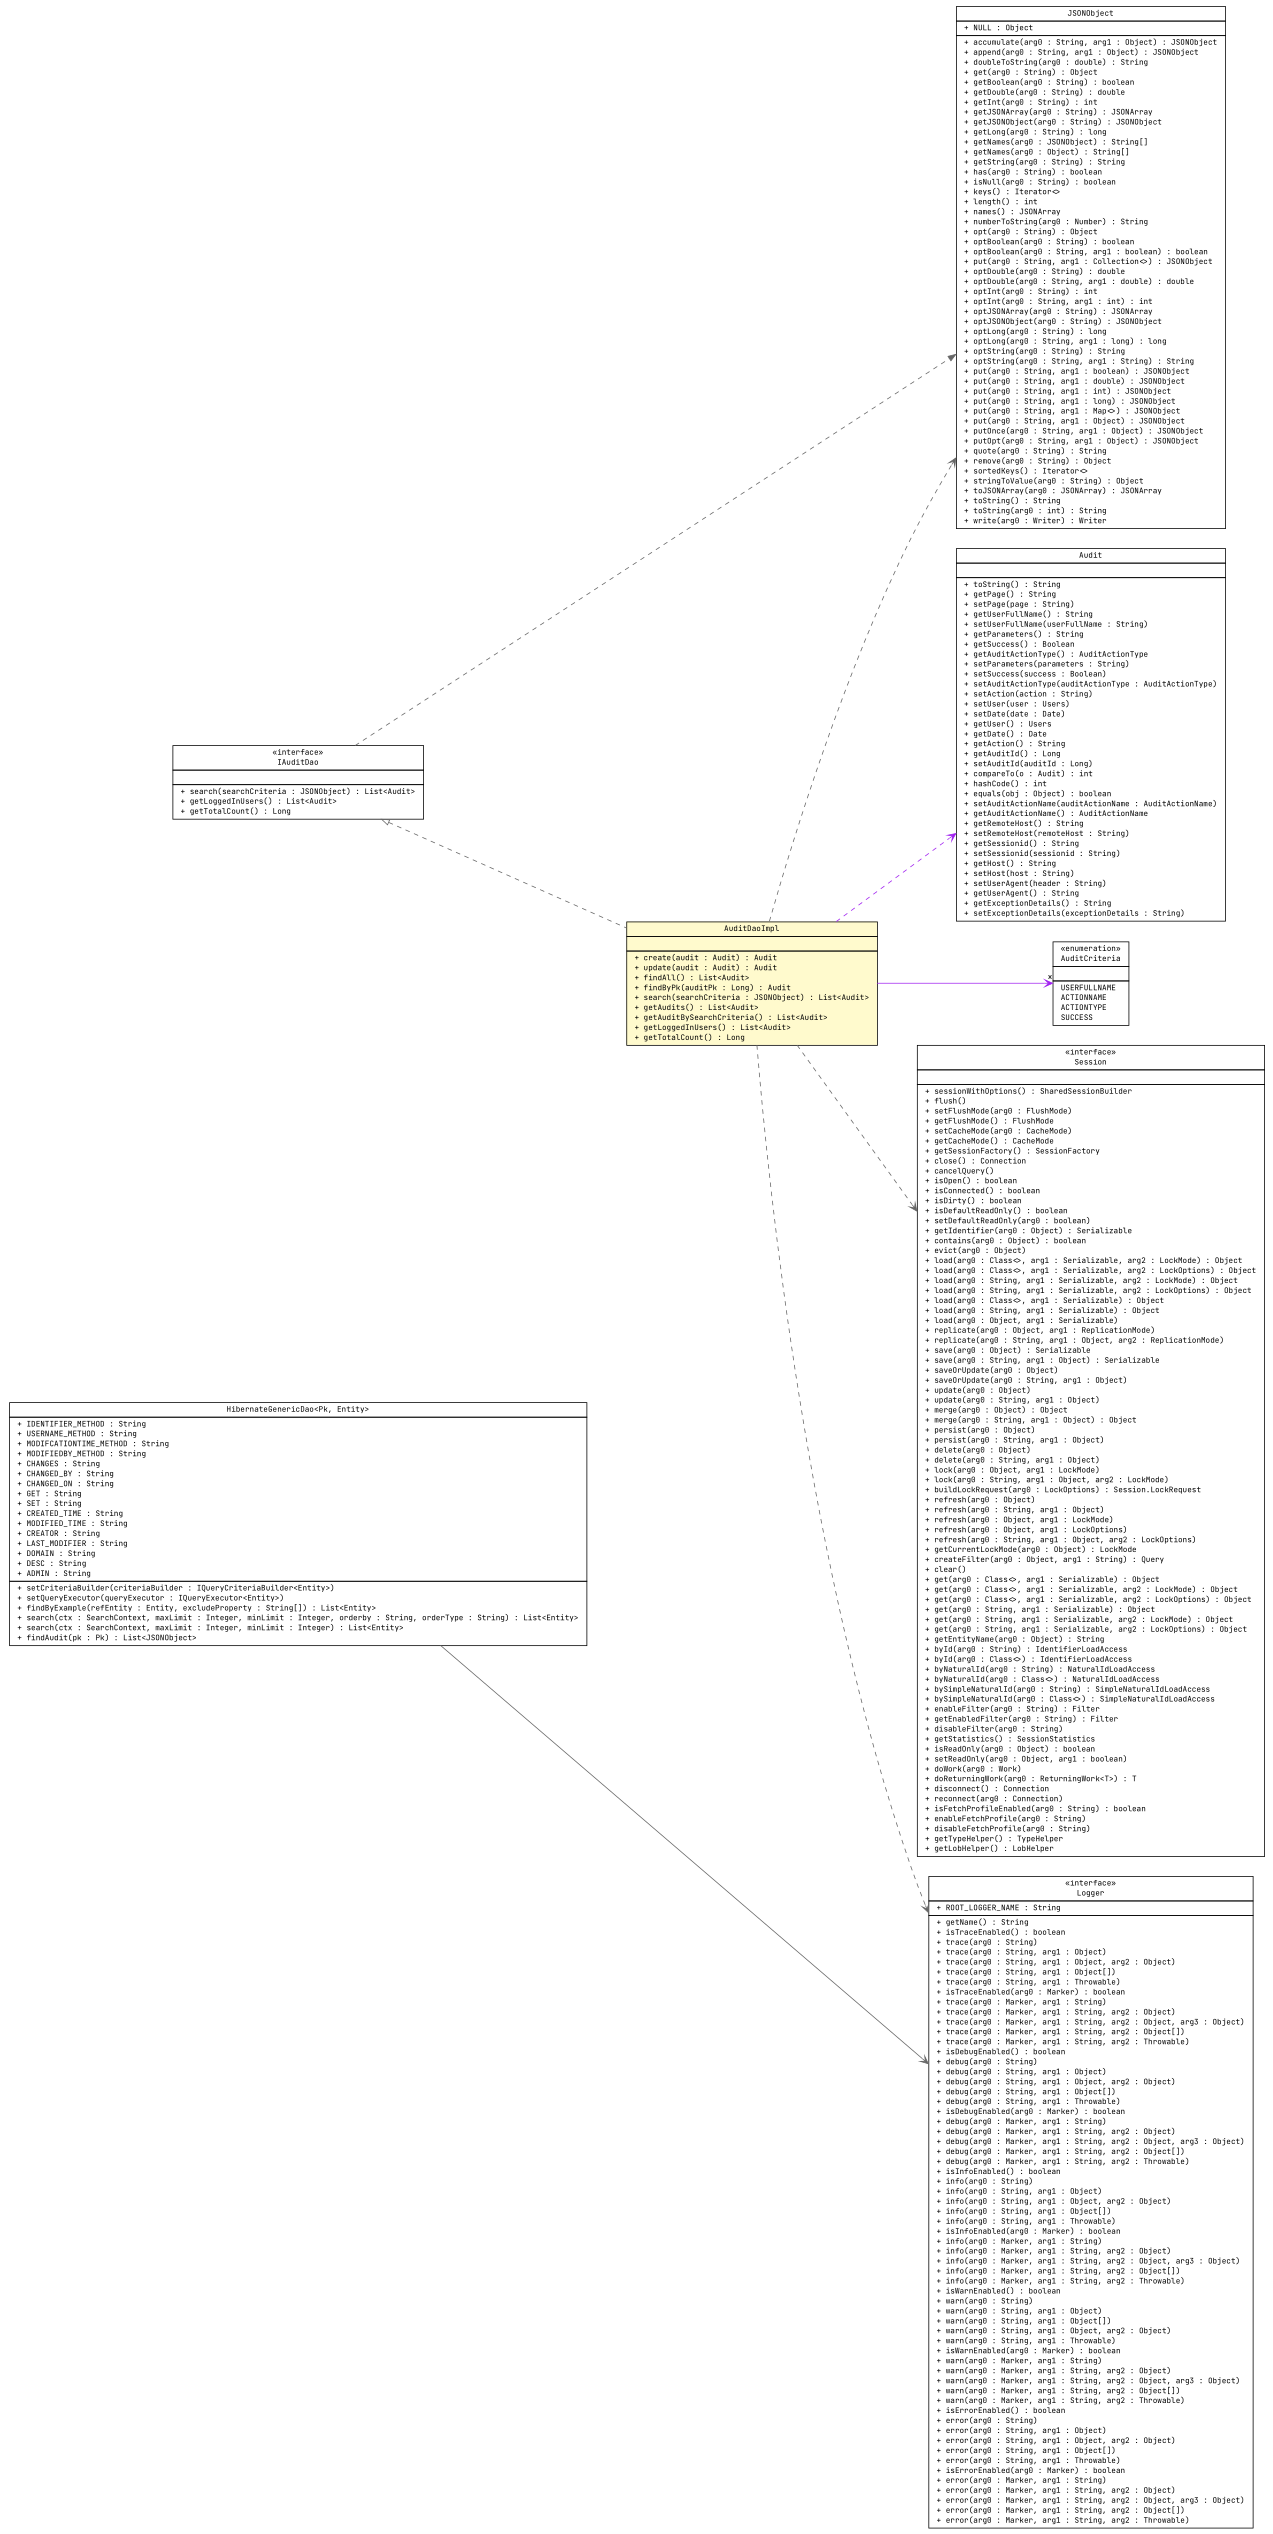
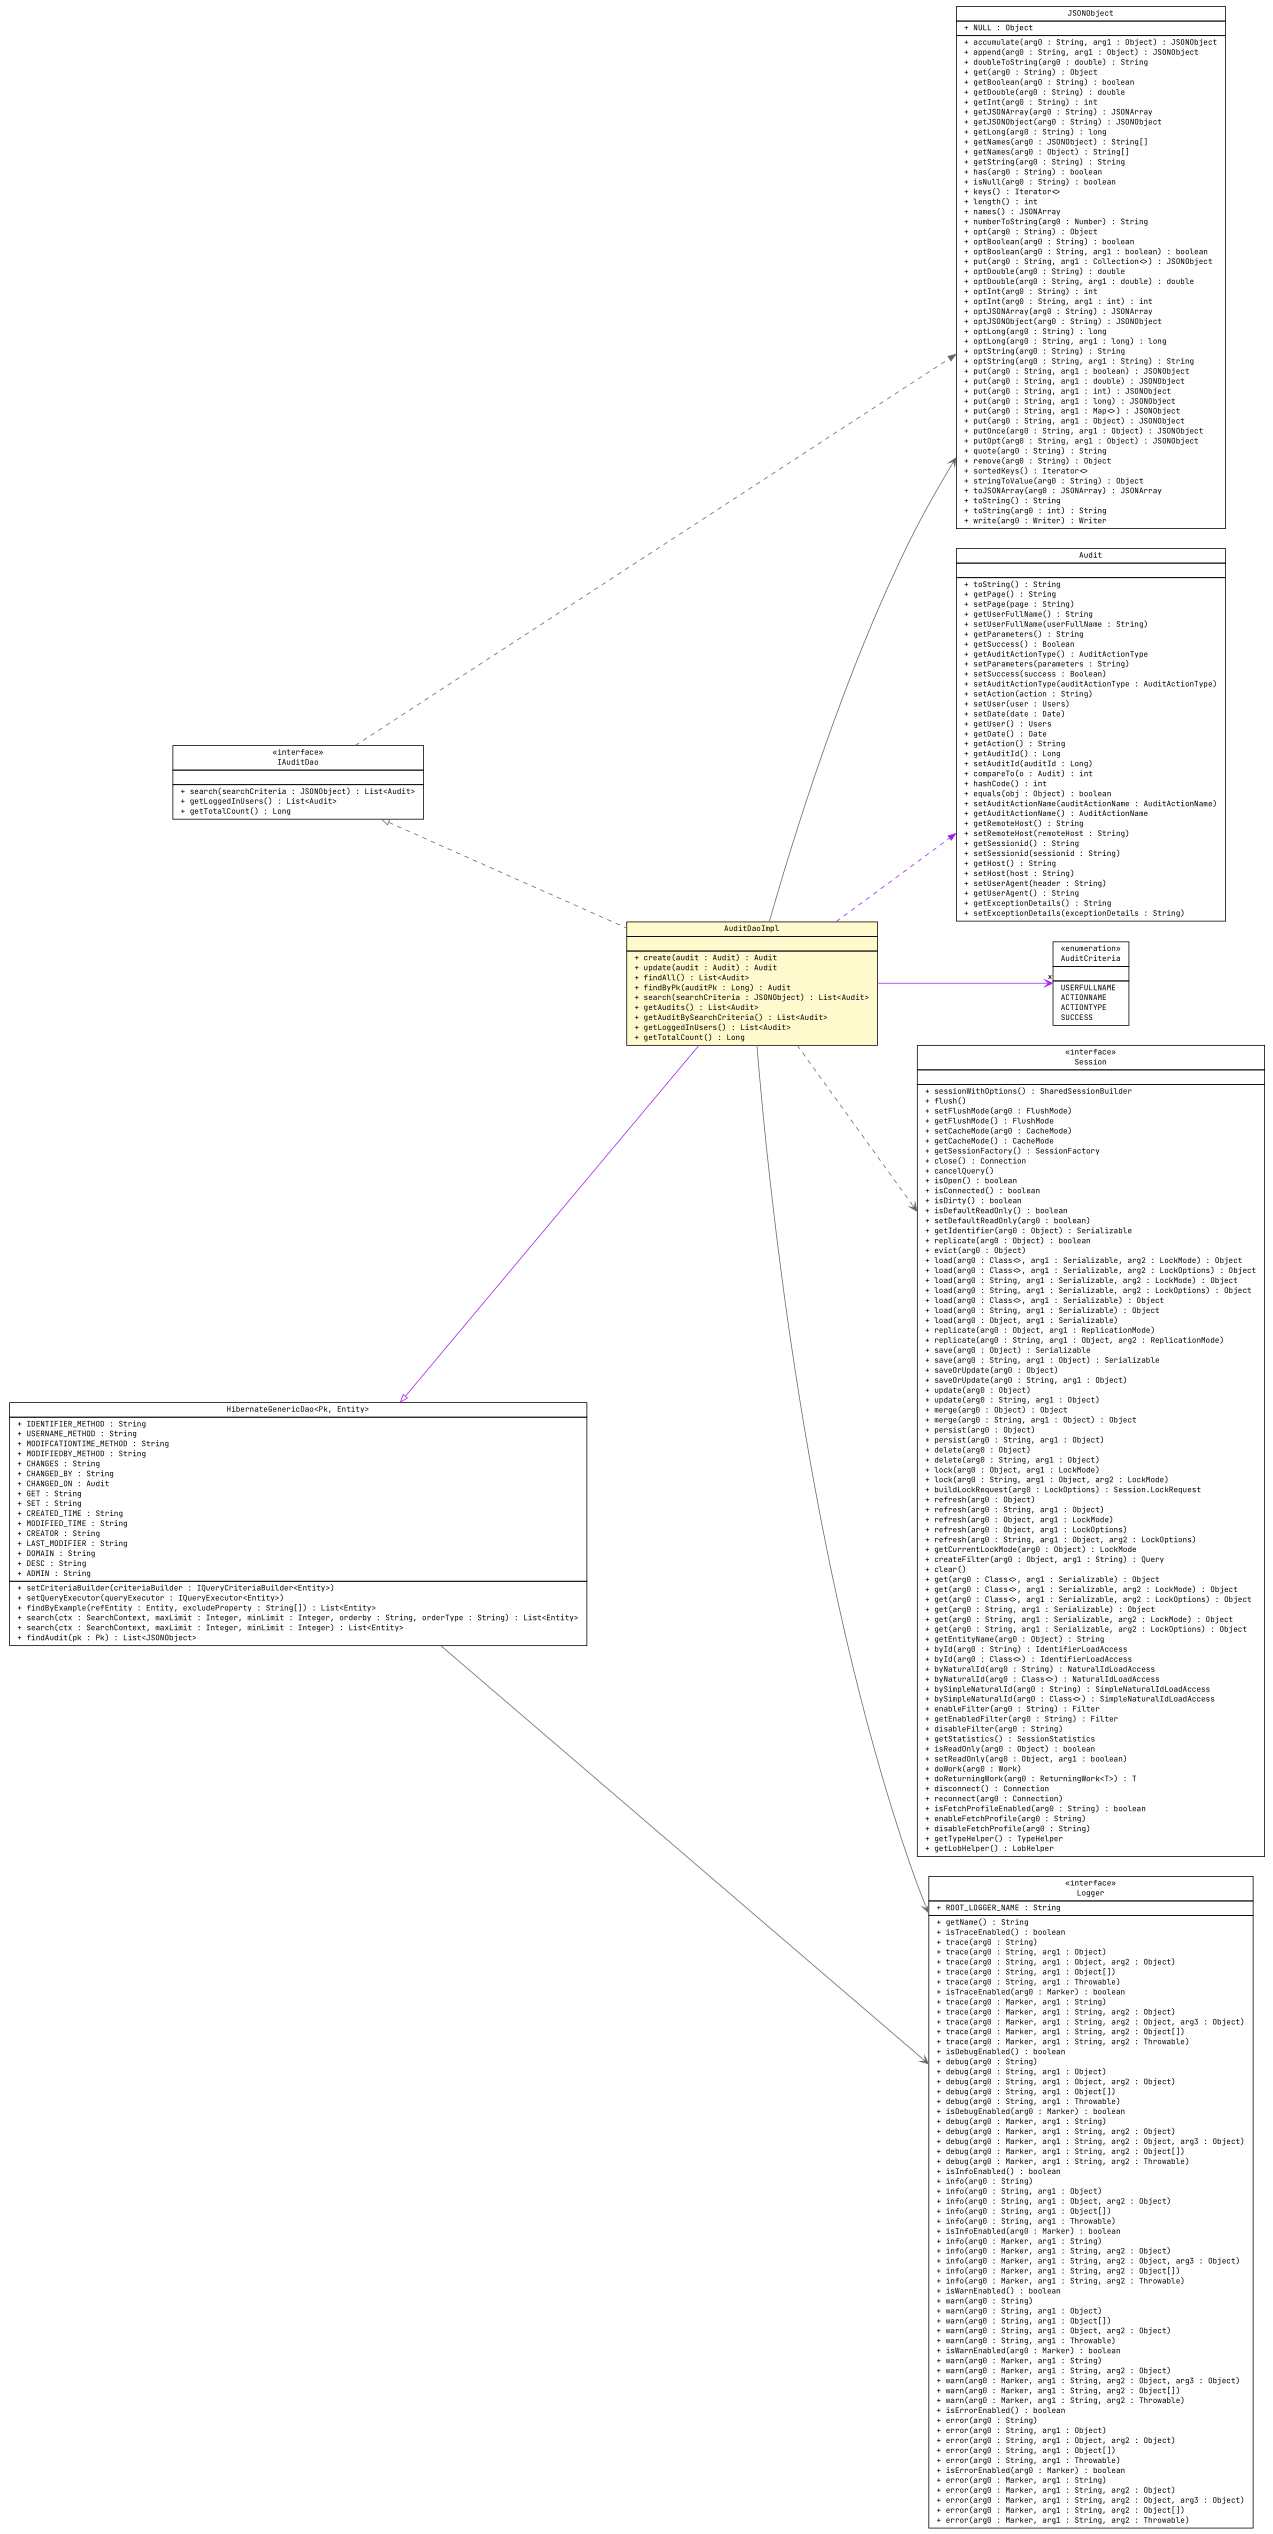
(847, 687) -> (847, 687)
(893, 880) -> (893, 880)
none -> (552, 1221)
(1006, 1241) -> (1008, 1241)
(814, 1481) -> (814, 1481)
(66, 1484) -> (64, 1484)
